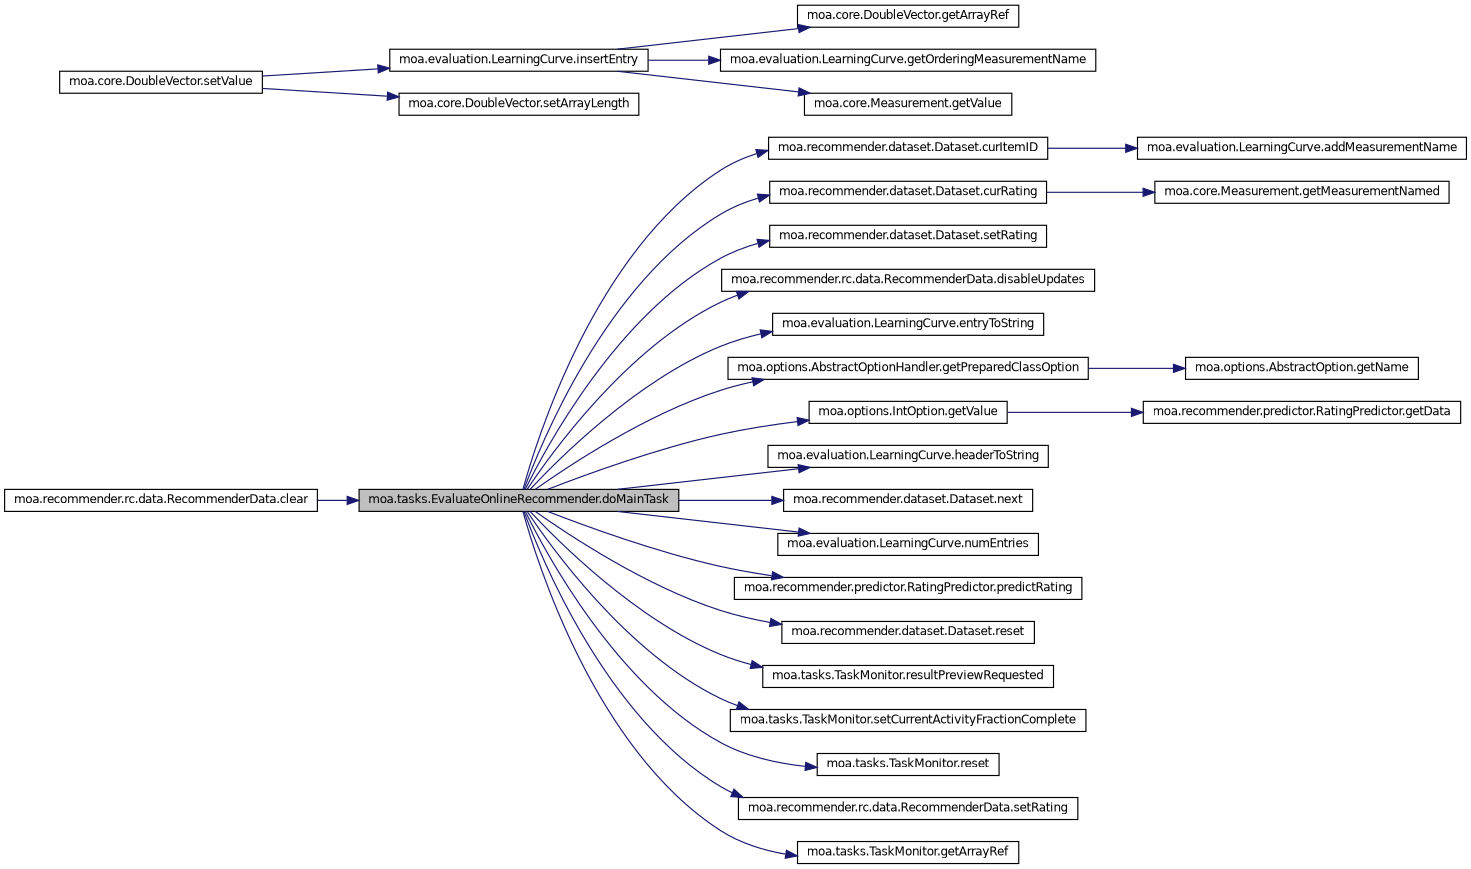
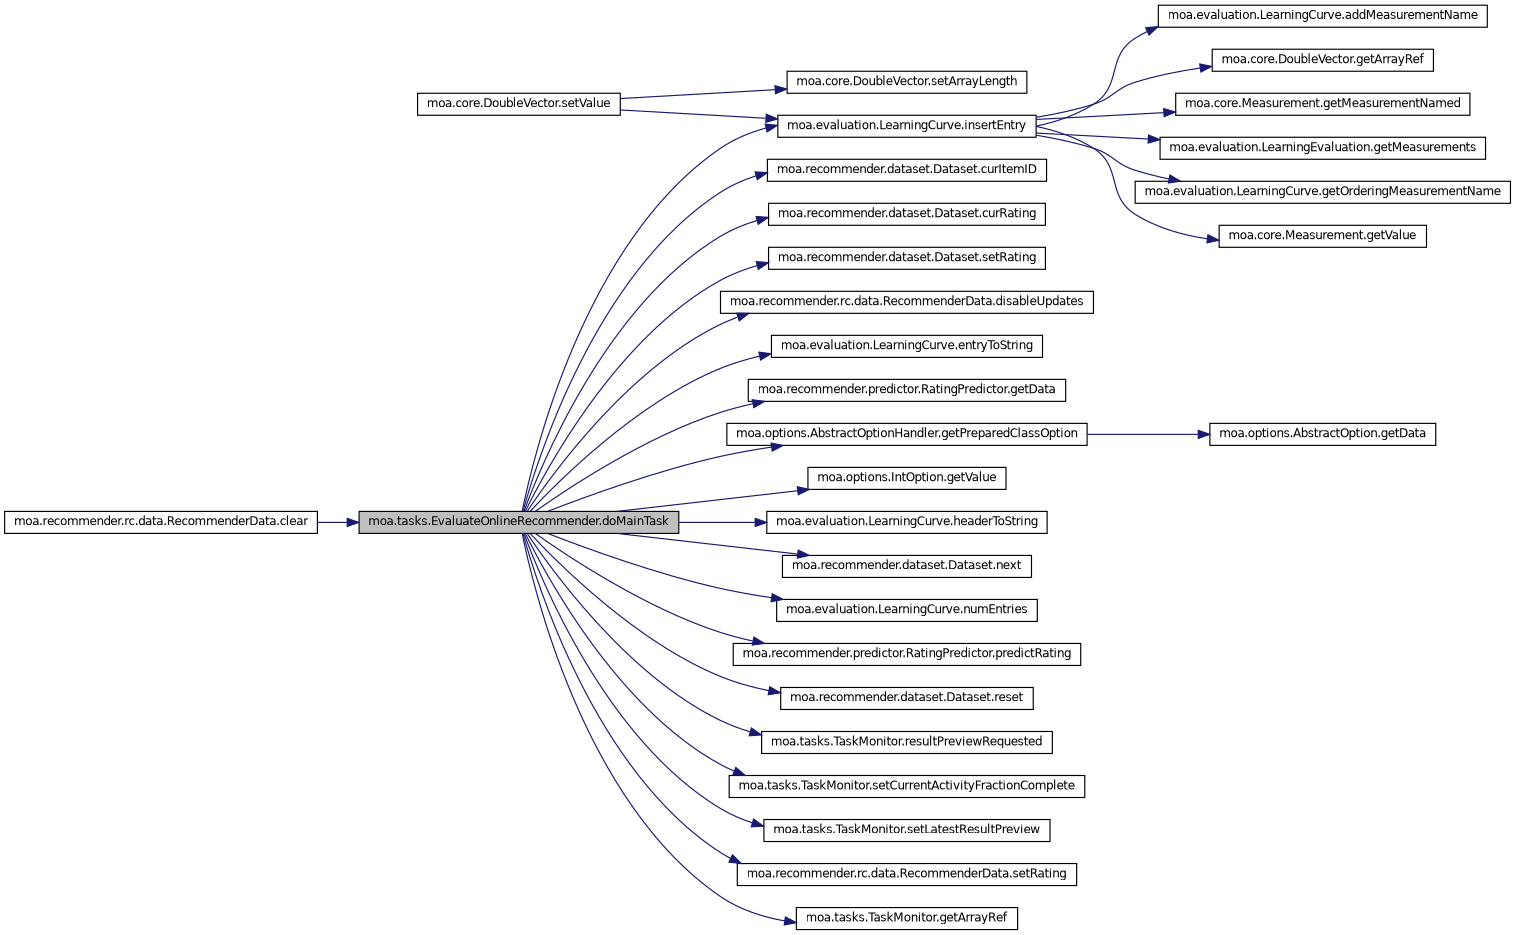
(1087, 148) -> (1109, 86)
none -> (1323, 148)
(1095, 192) -> (1100, 116)
none -> (601, 289)
(1302, 368) -> (1323, 434)
(1069, 412) -> (639, 447)
(908, 765) -> (907, 831)
